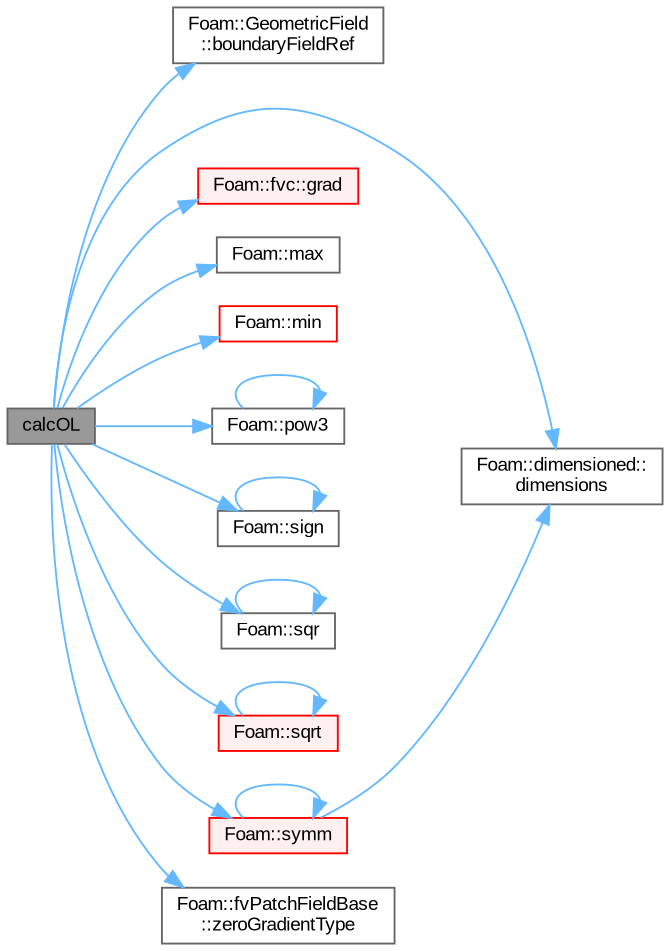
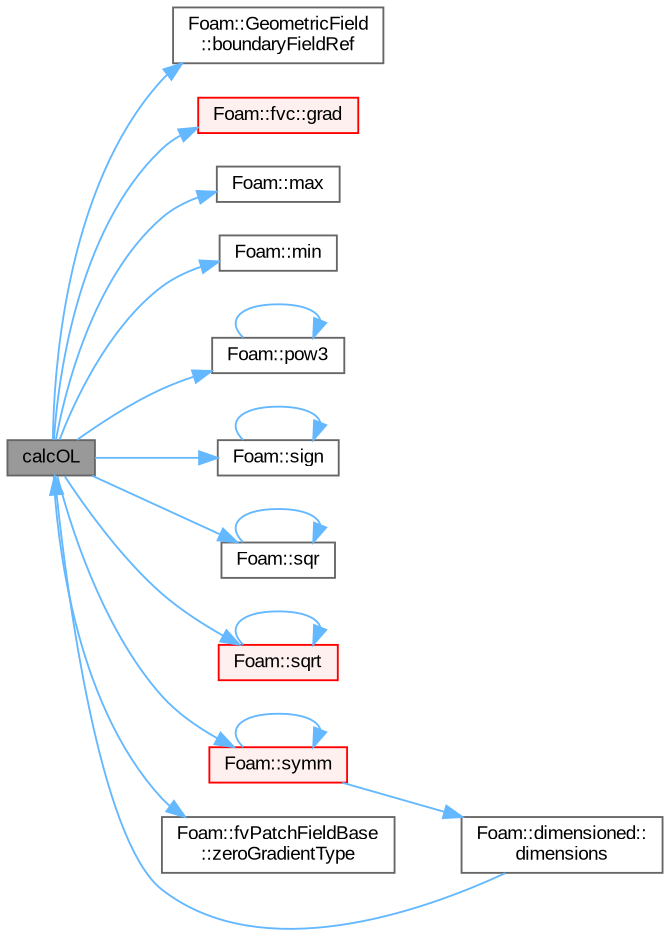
(298, 111) -> (145, 869)
(278, 324) -> (278, 253)
